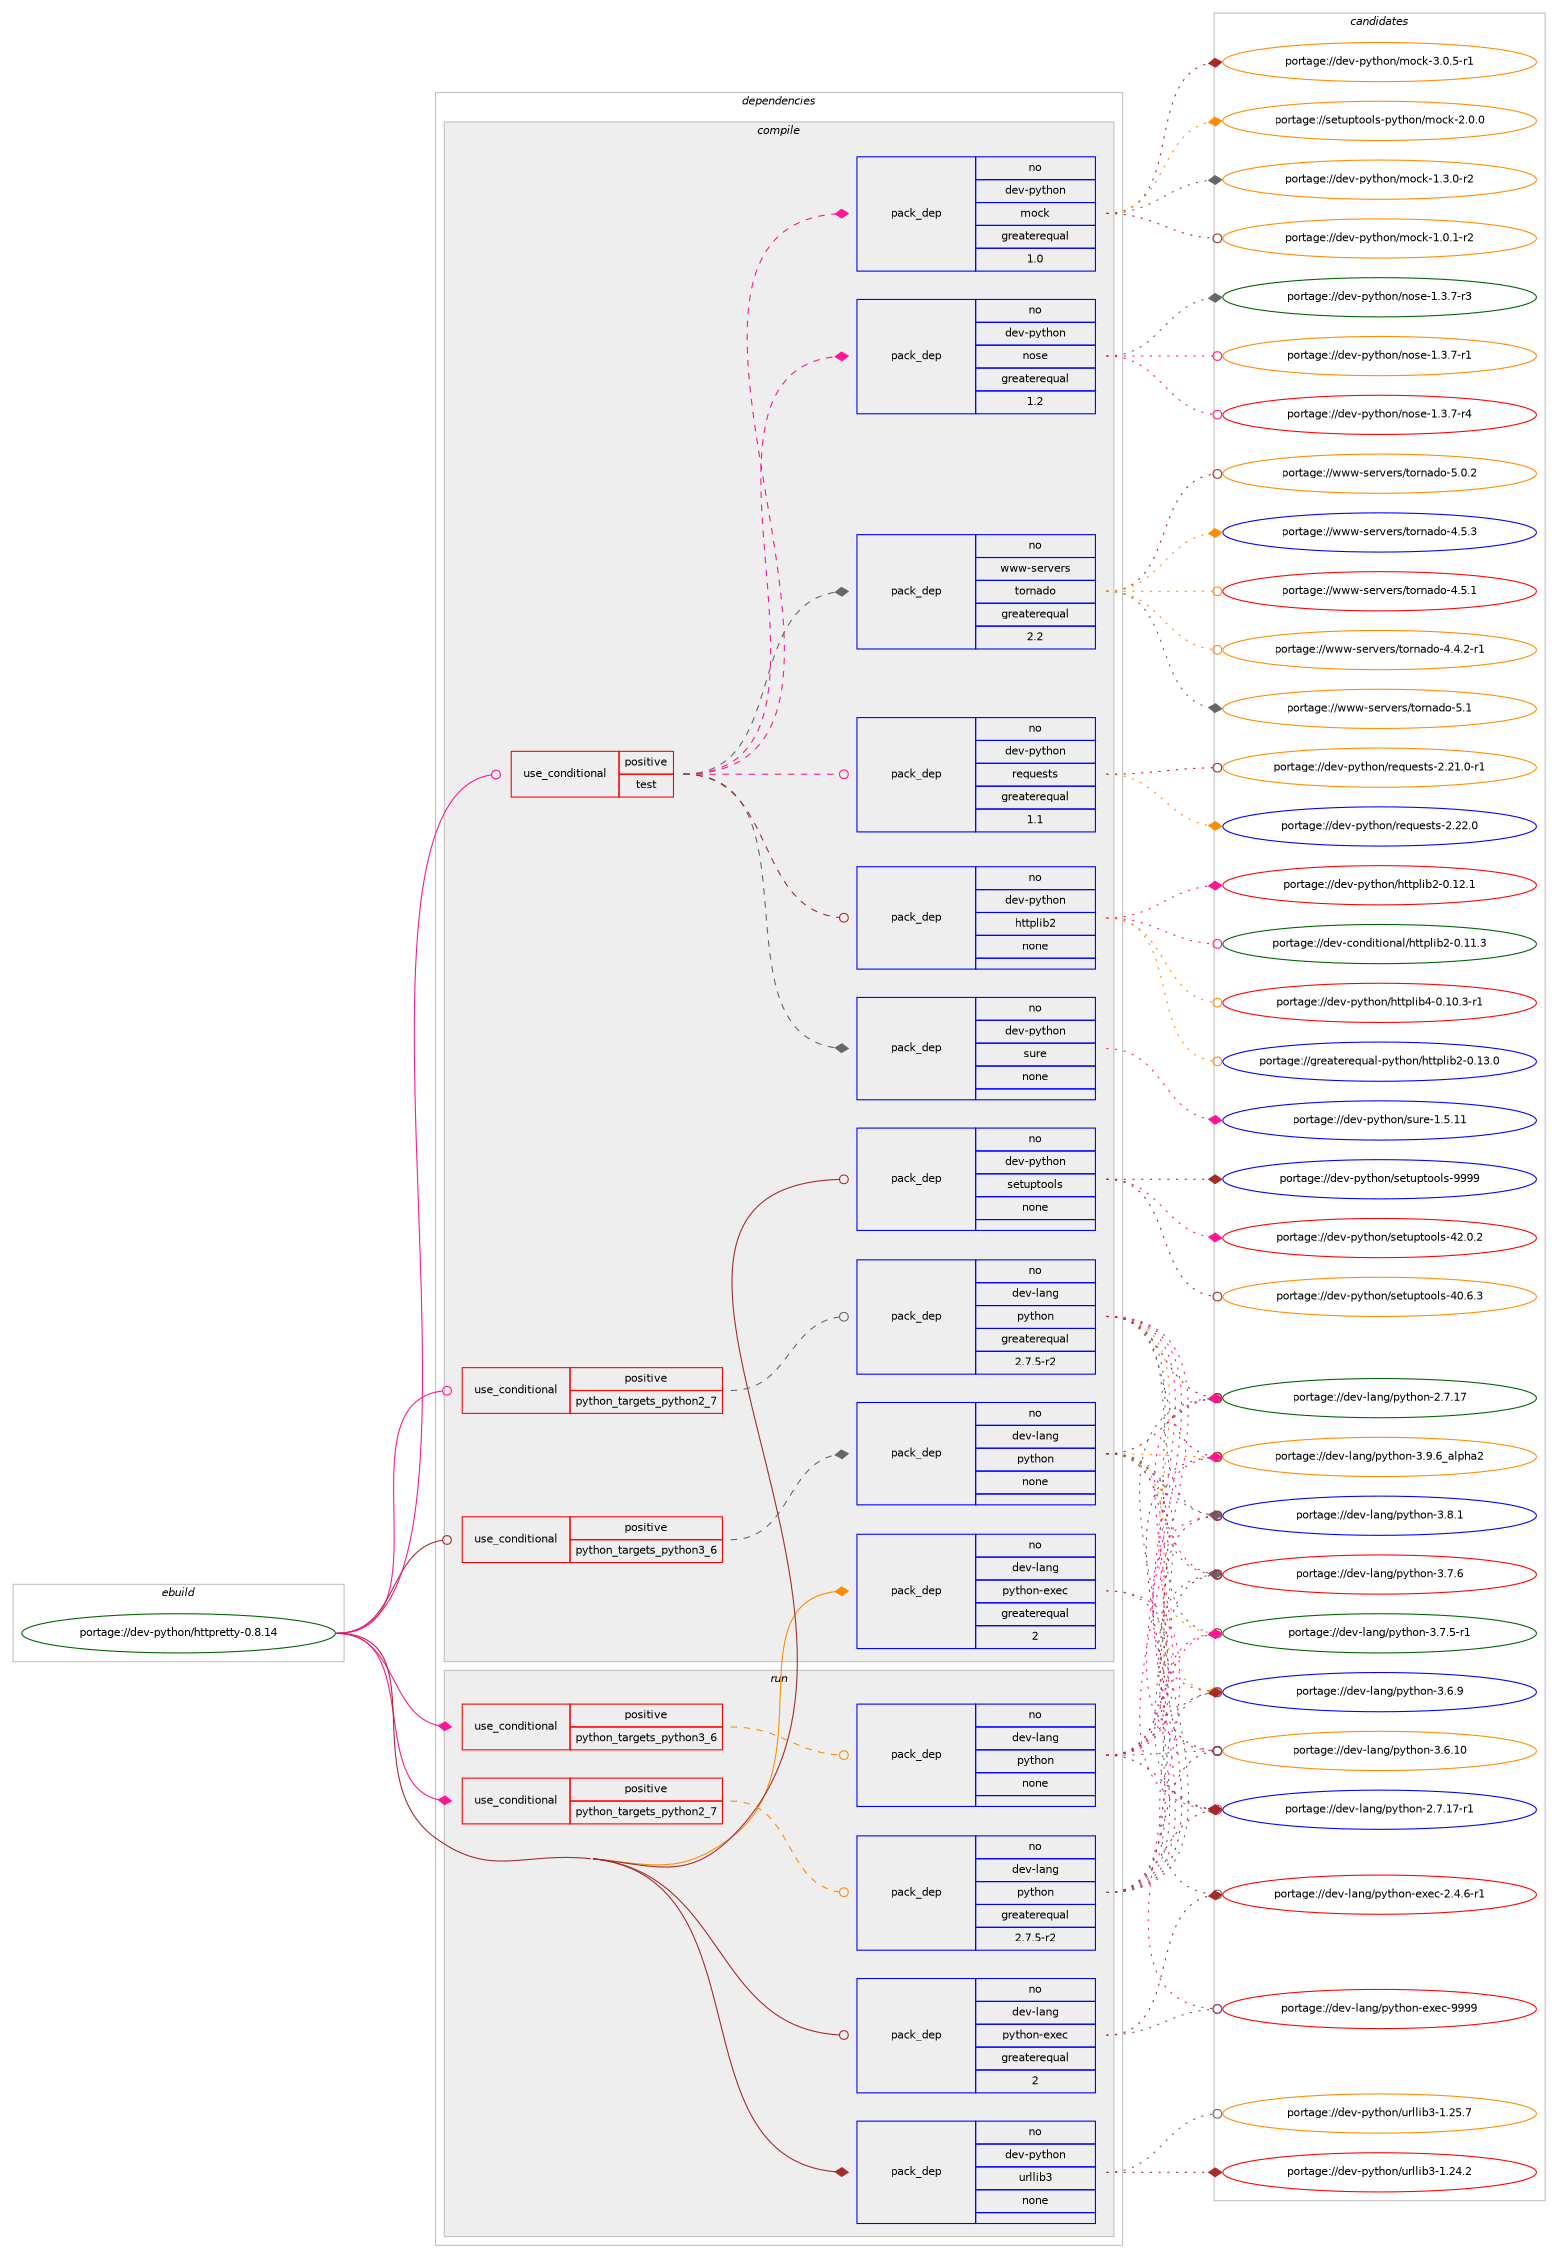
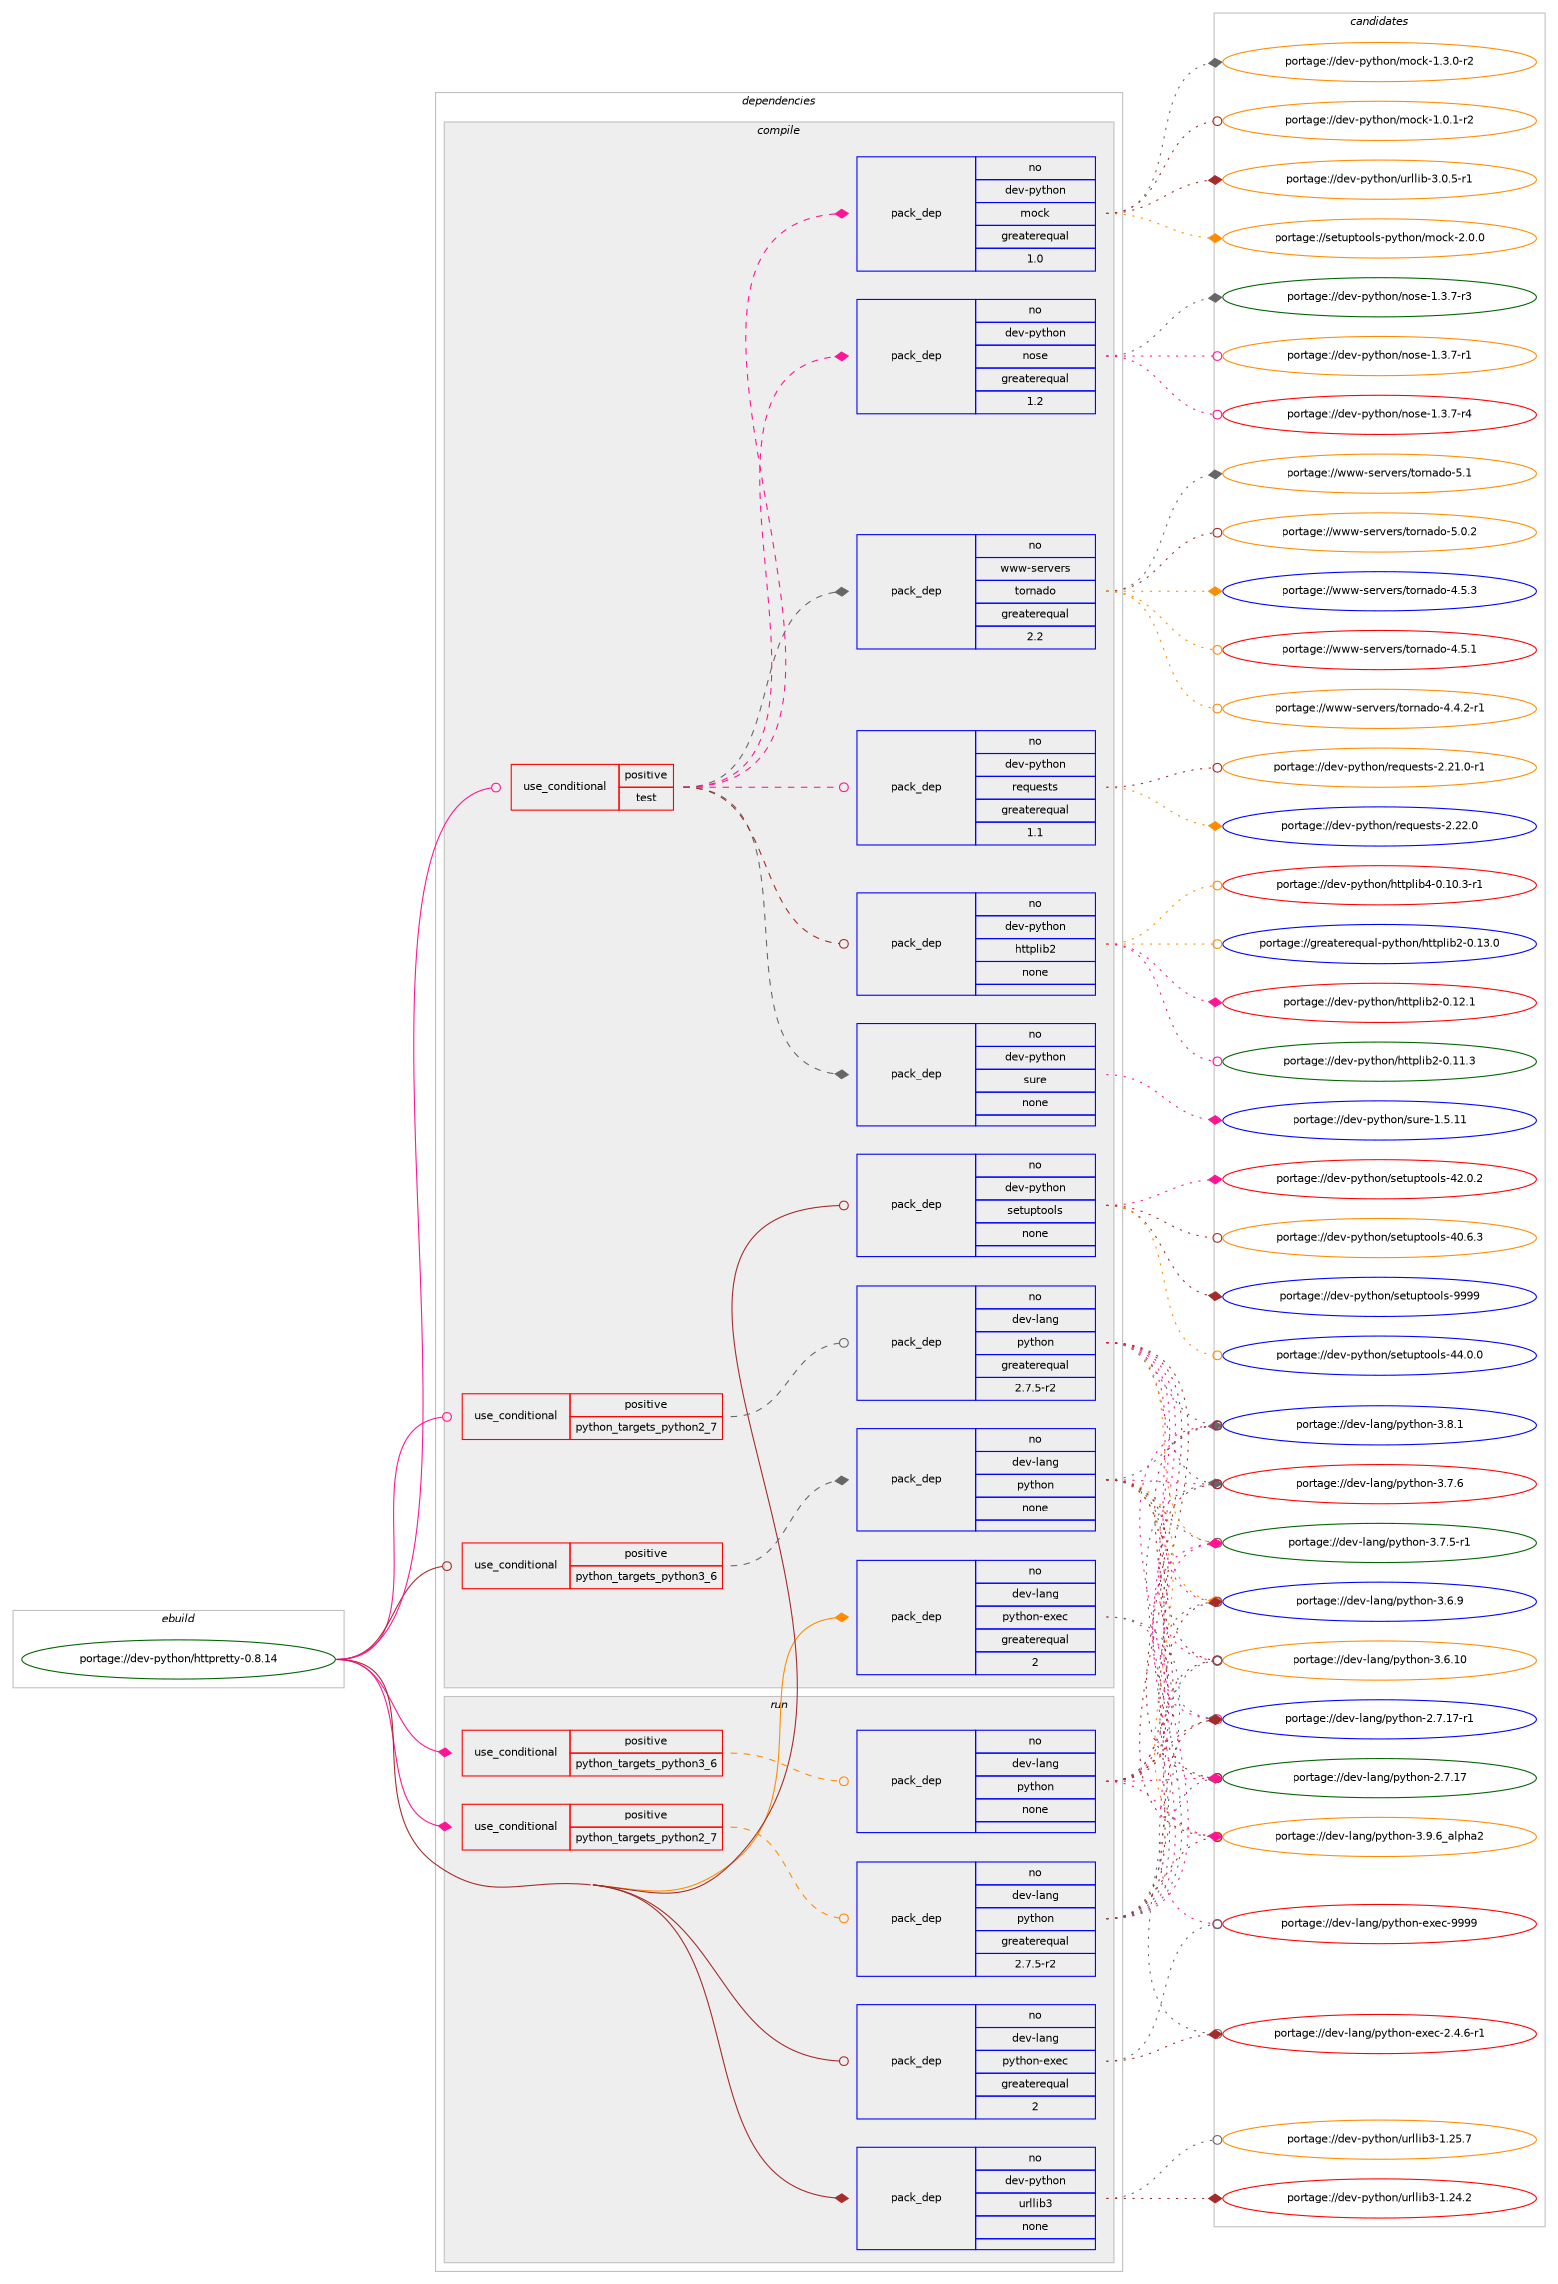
(1380, 62) -> (1380, 180)
(1380, 944) -> (1380, 1062)
none -> (1380, 1356)
